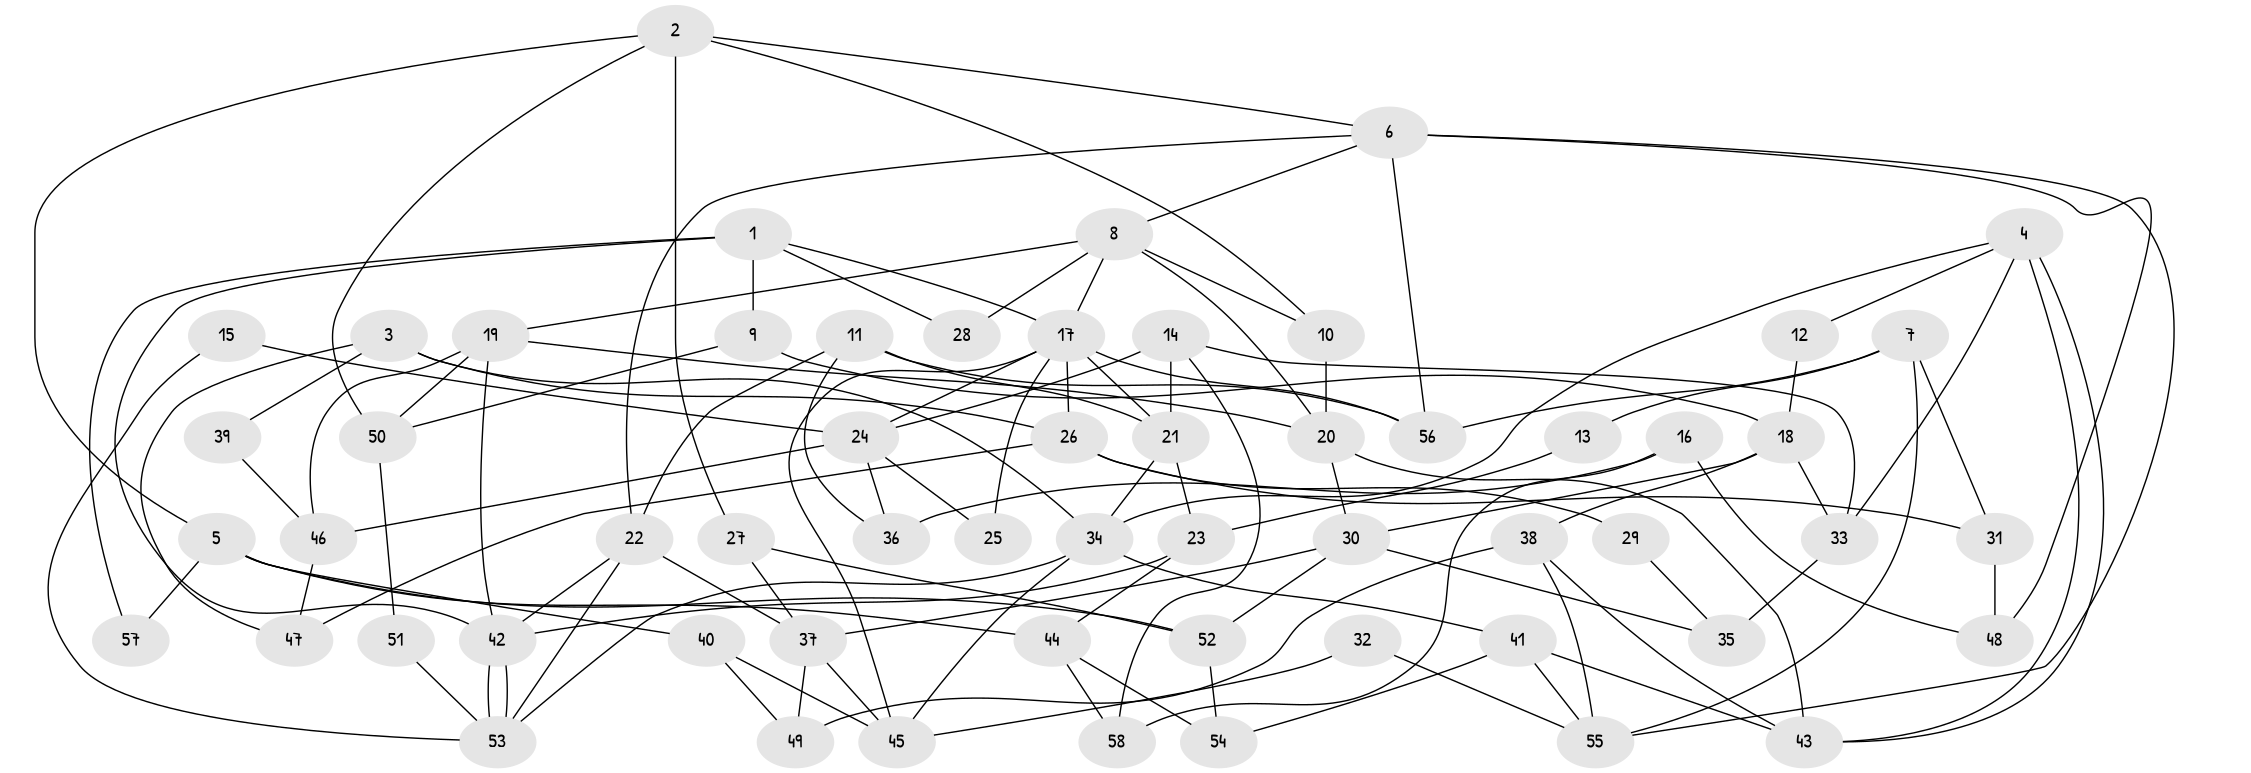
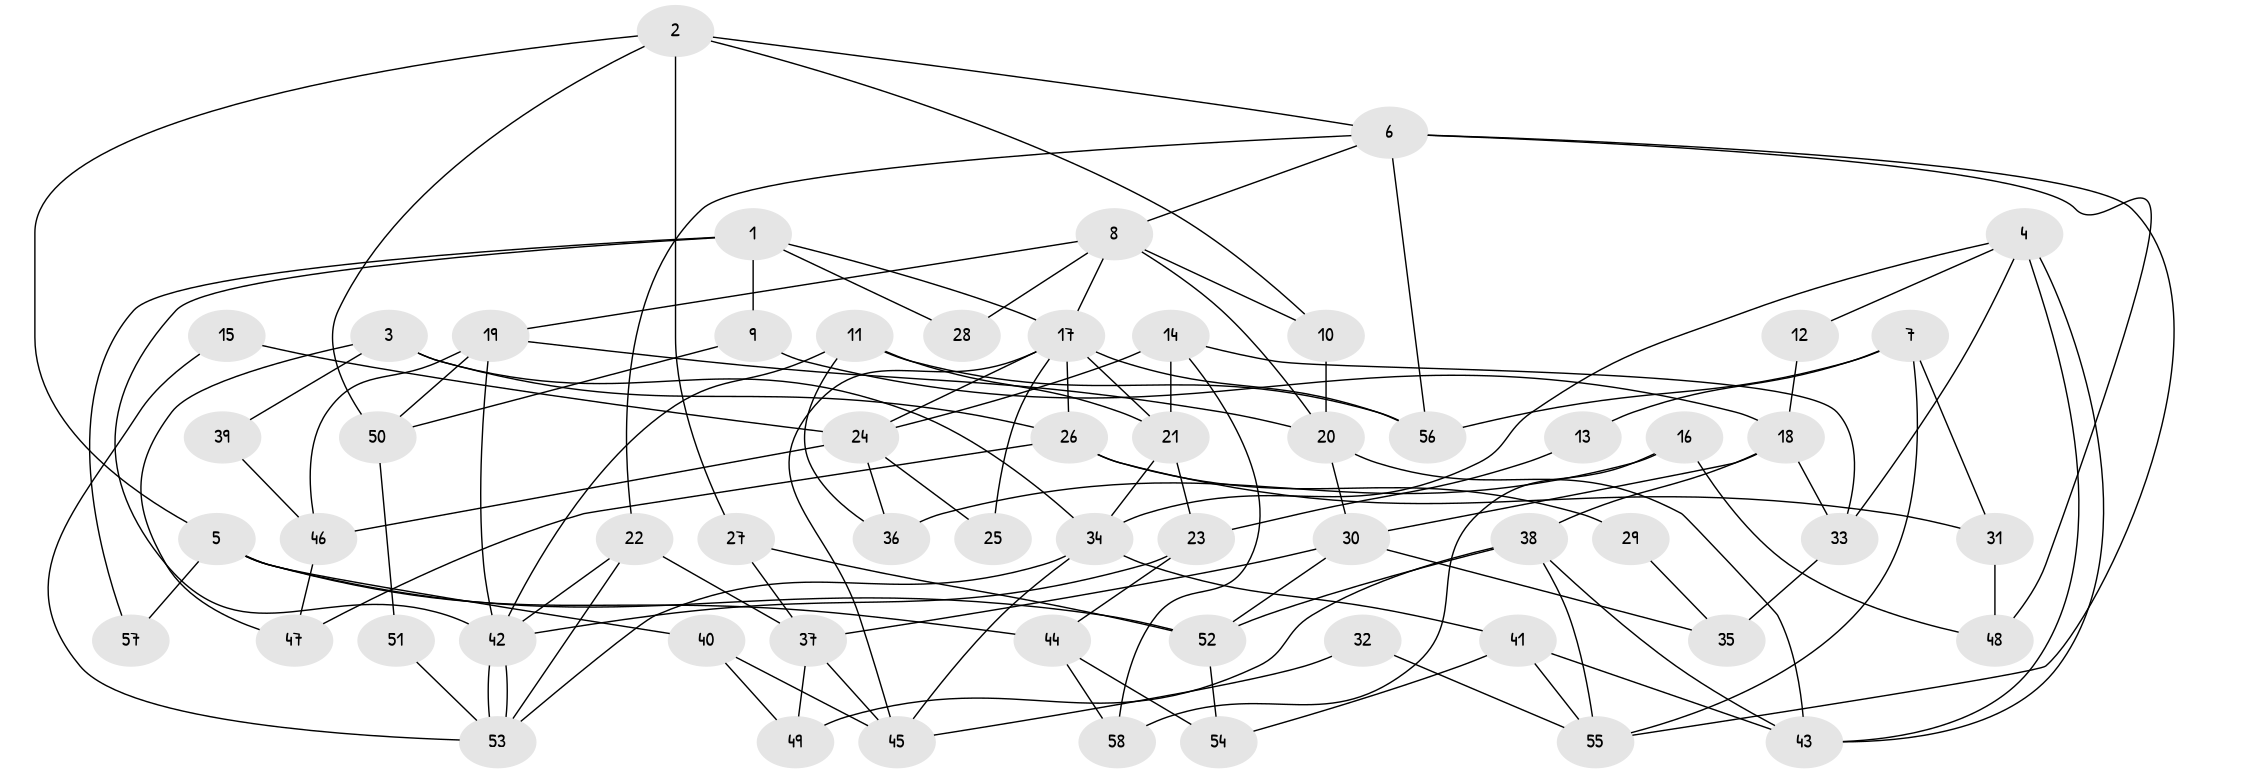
(718, 406) -> (640, 433)
none -> (1365, 584)
